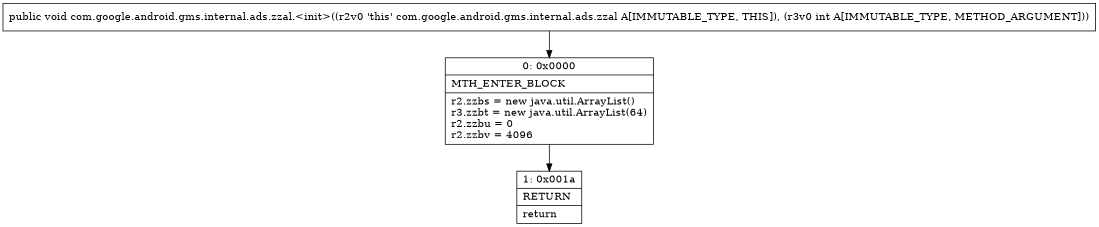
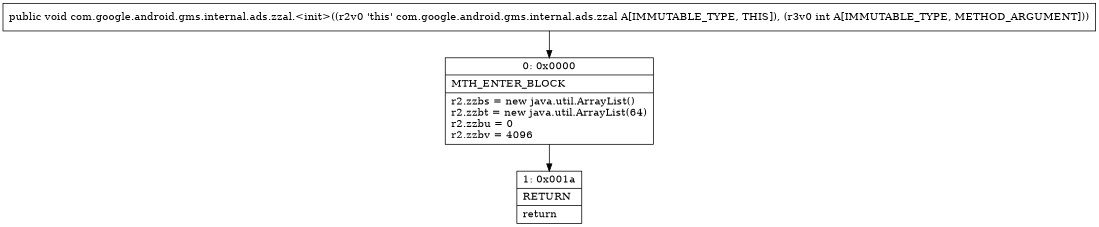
(549, 113) -> (549, 113)
